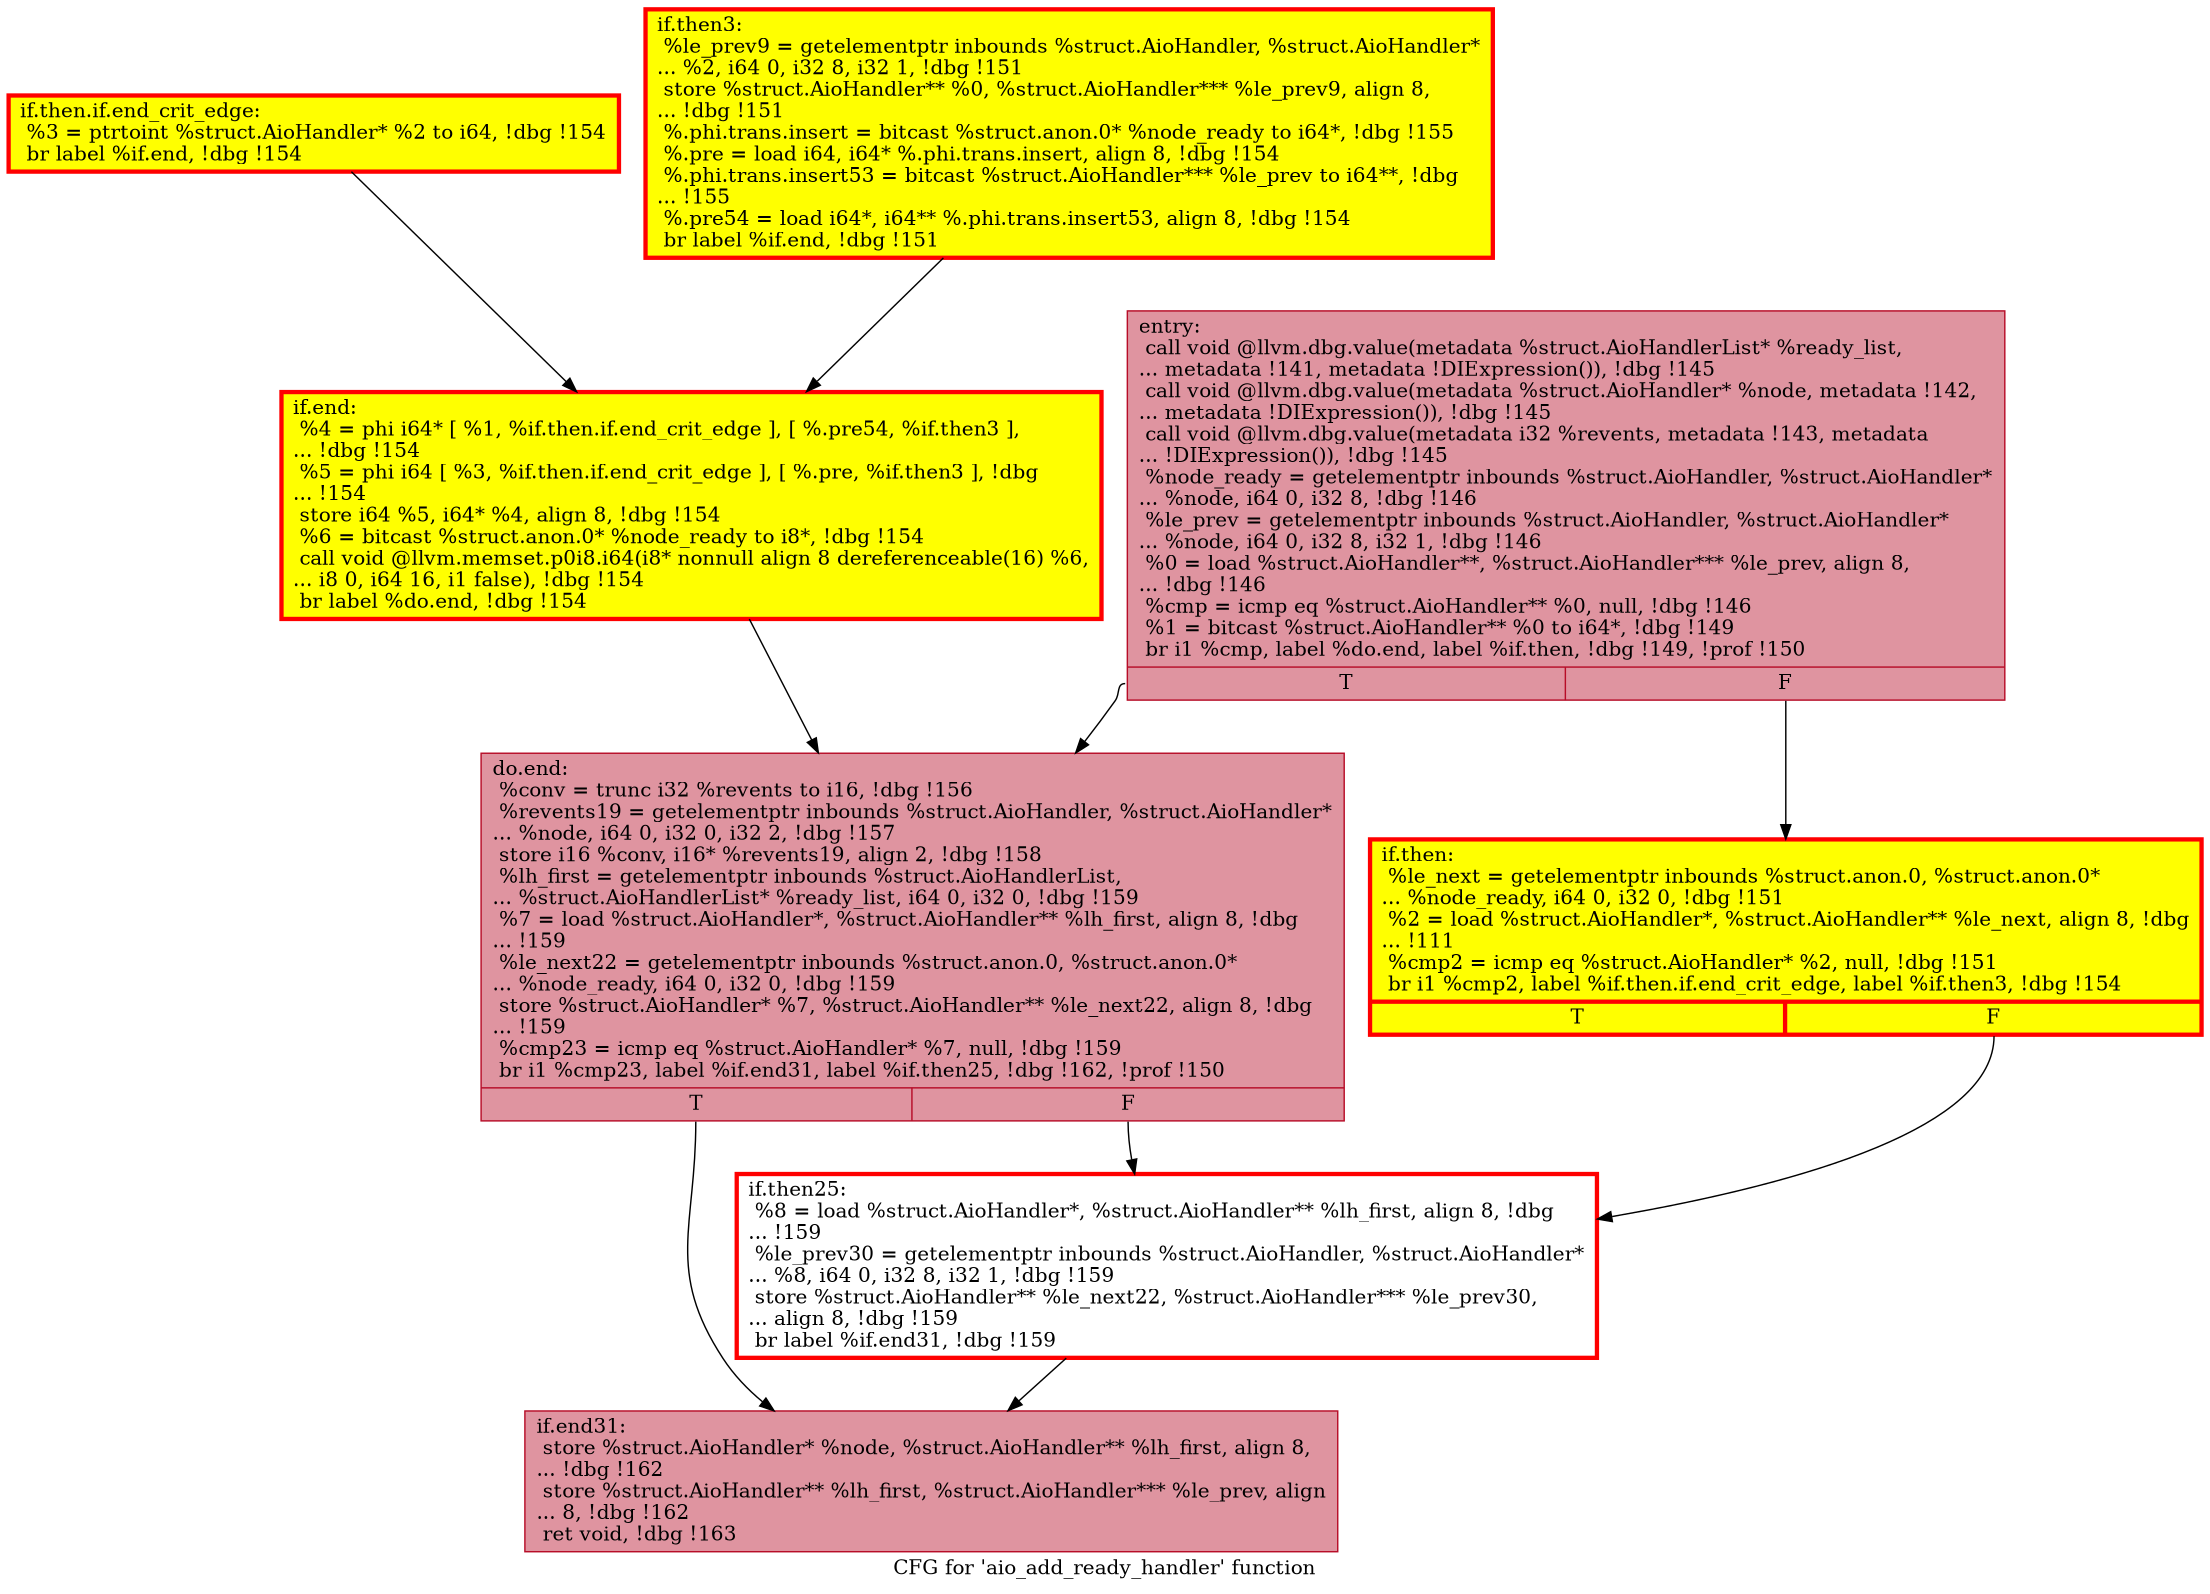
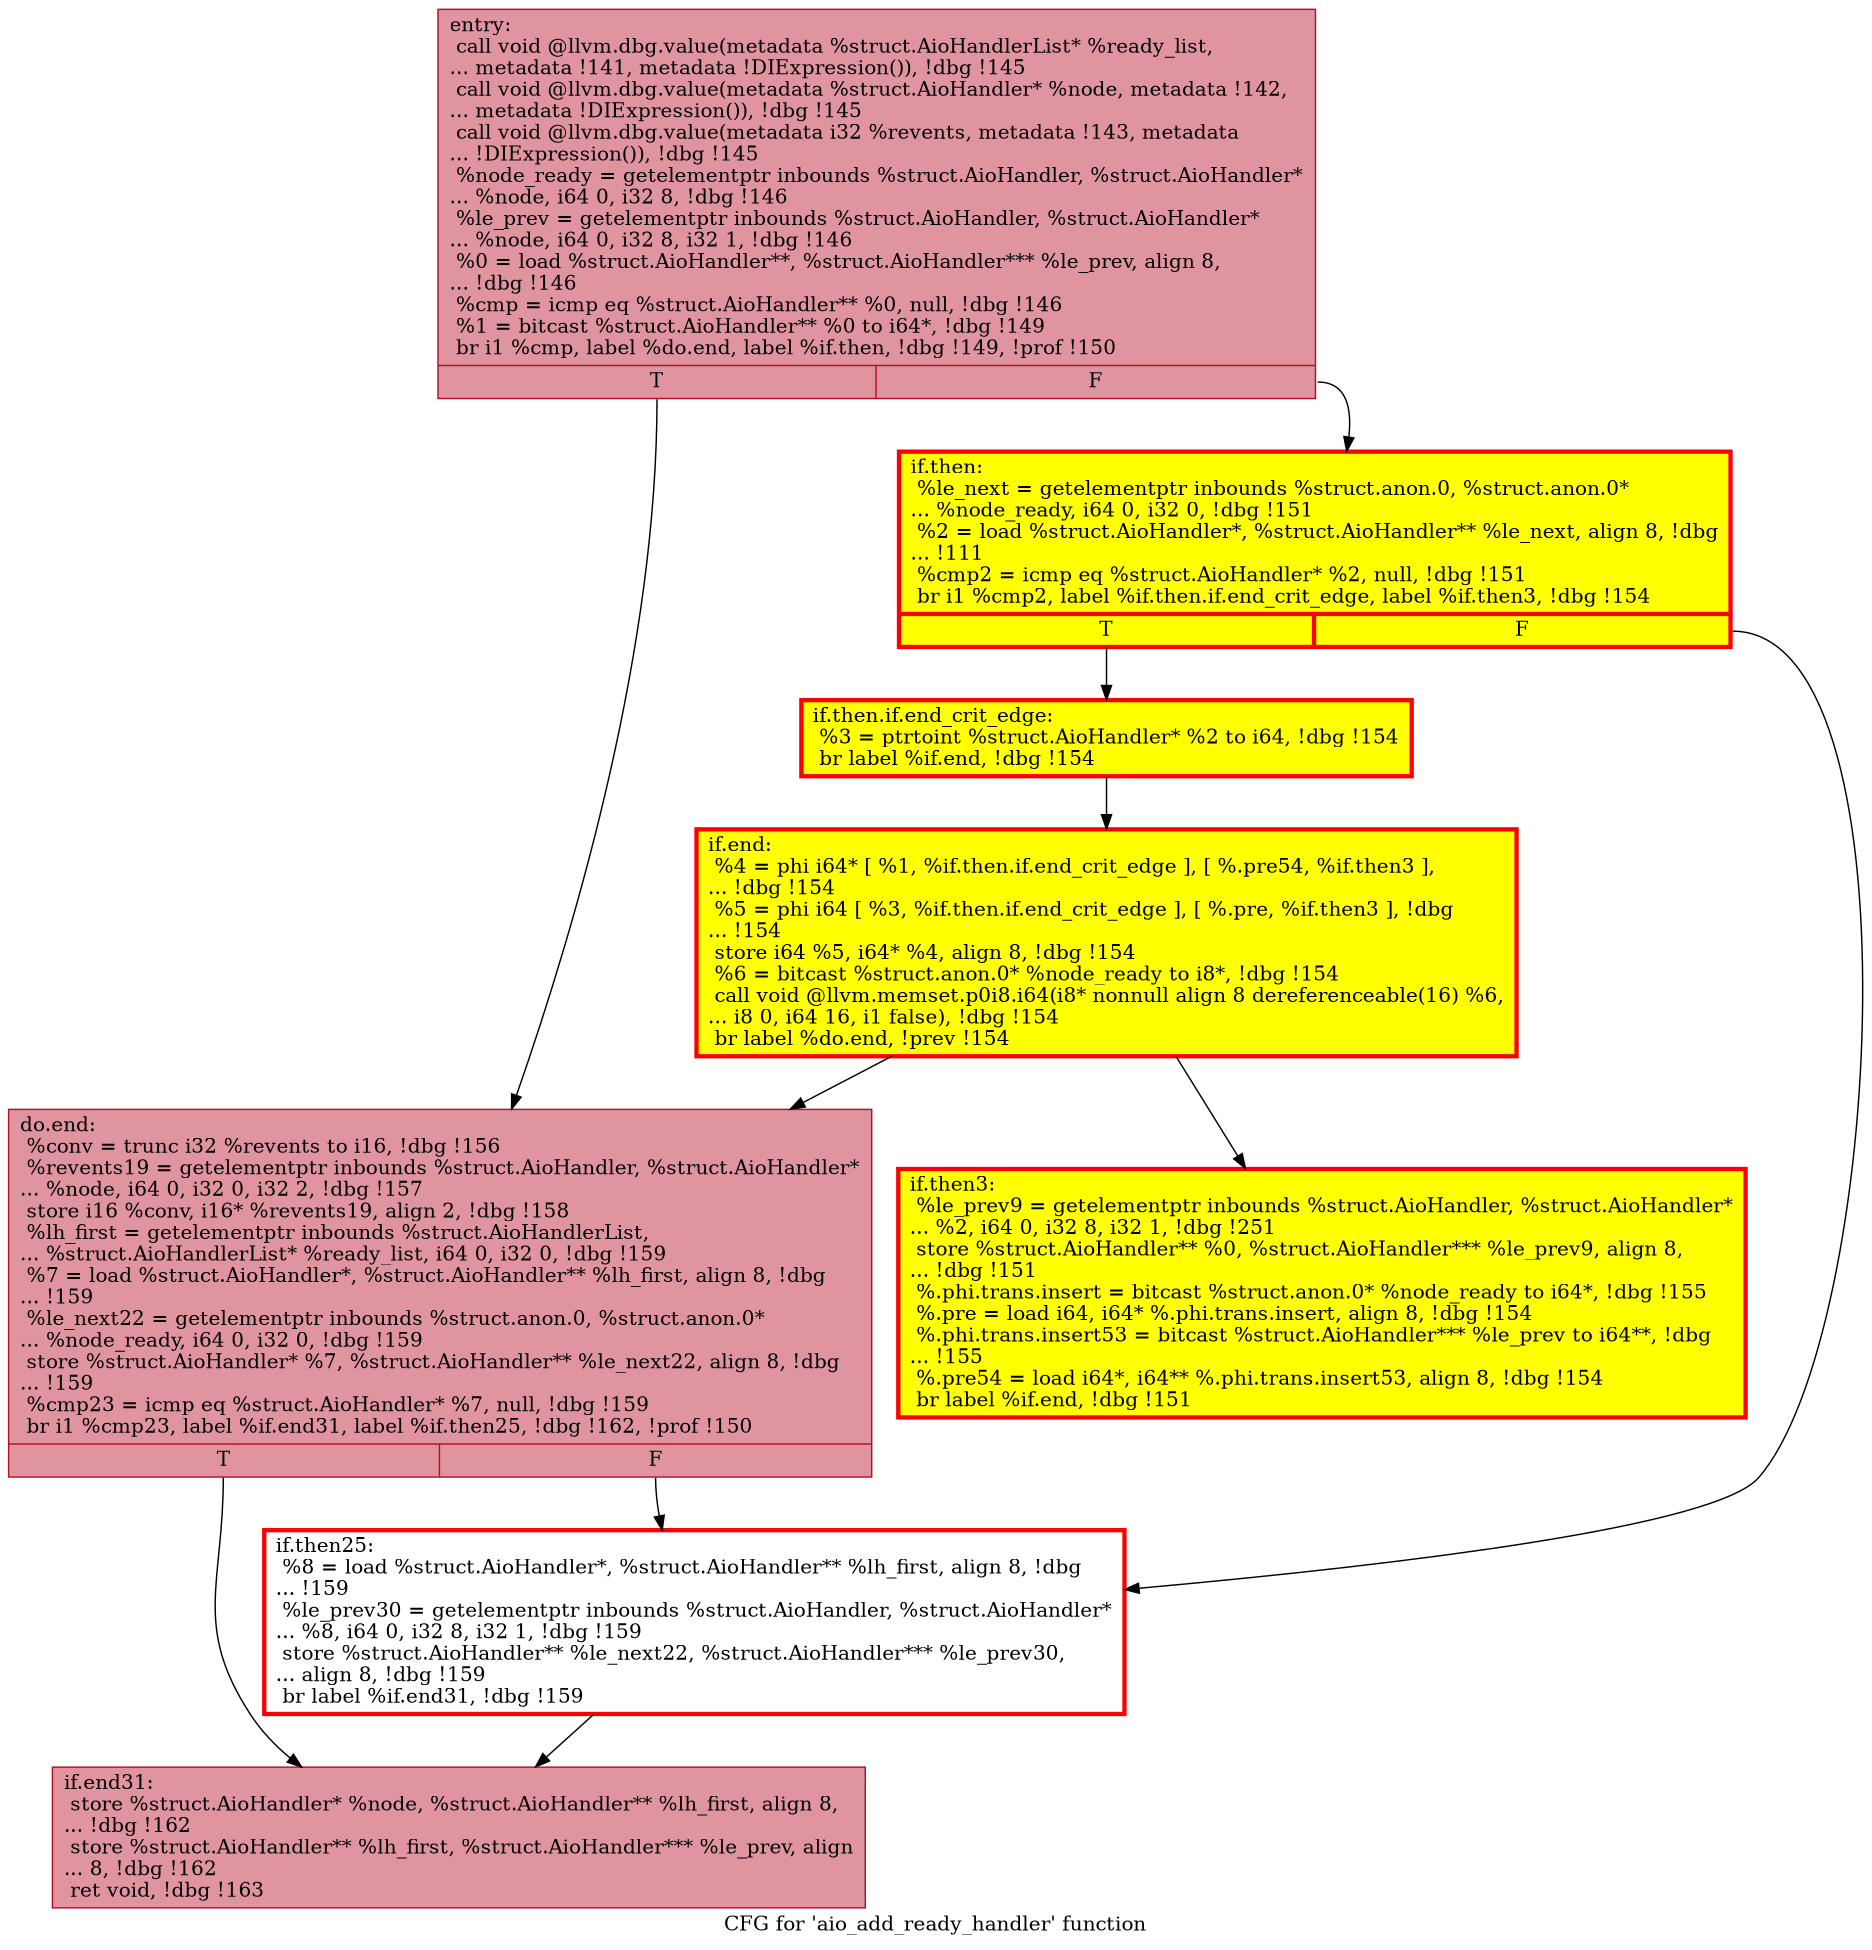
(841, 68) -> (1094, 1228)
(880, 320) -> (1207, 1106)
(440, 602) -> (860, 1039)
none -> (1107, 667)
